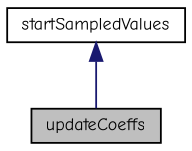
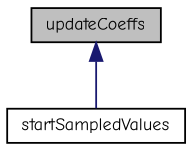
(96, 85) -> (96, 85)
